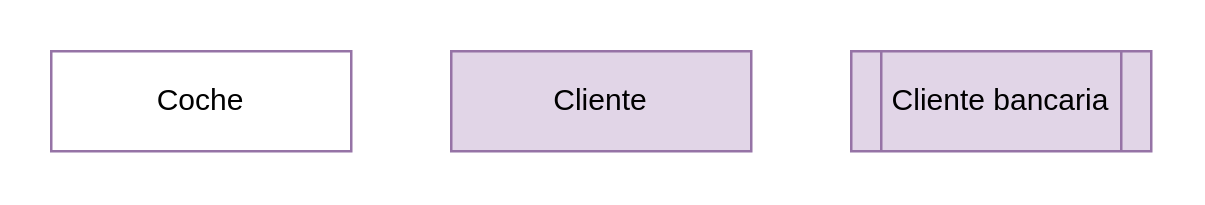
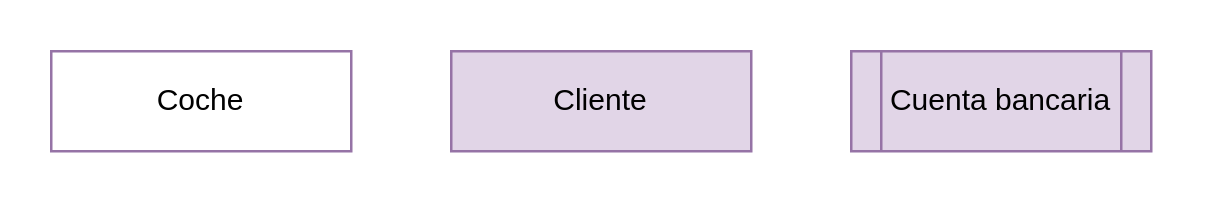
(1001, 101) -> (1001, 101)
